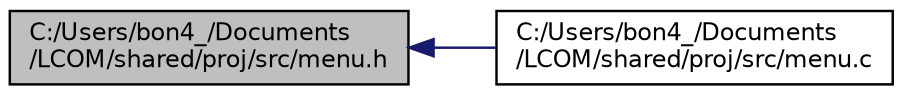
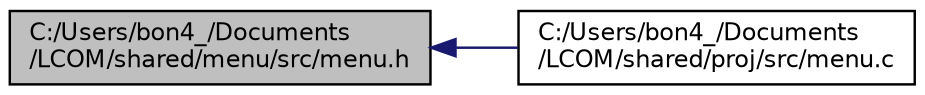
(209, 48) -> (220, 48)
